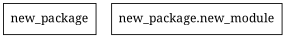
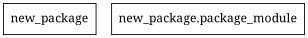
(197, 19) -> (208, 19)
